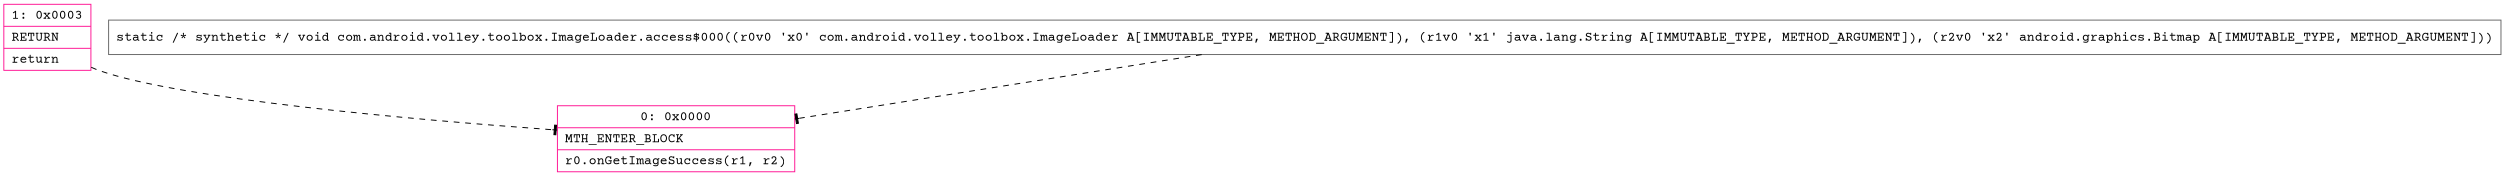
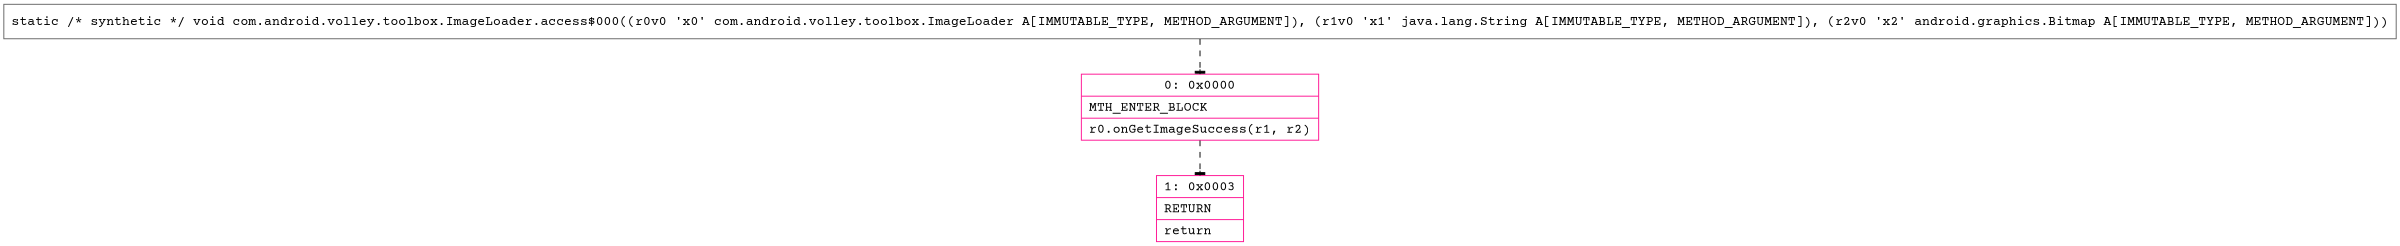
(320, 109) -> (1200, 156)
